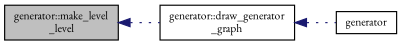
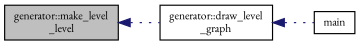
(227, 23) -> (216, 23)
(366, 23) -> (335, 23)
